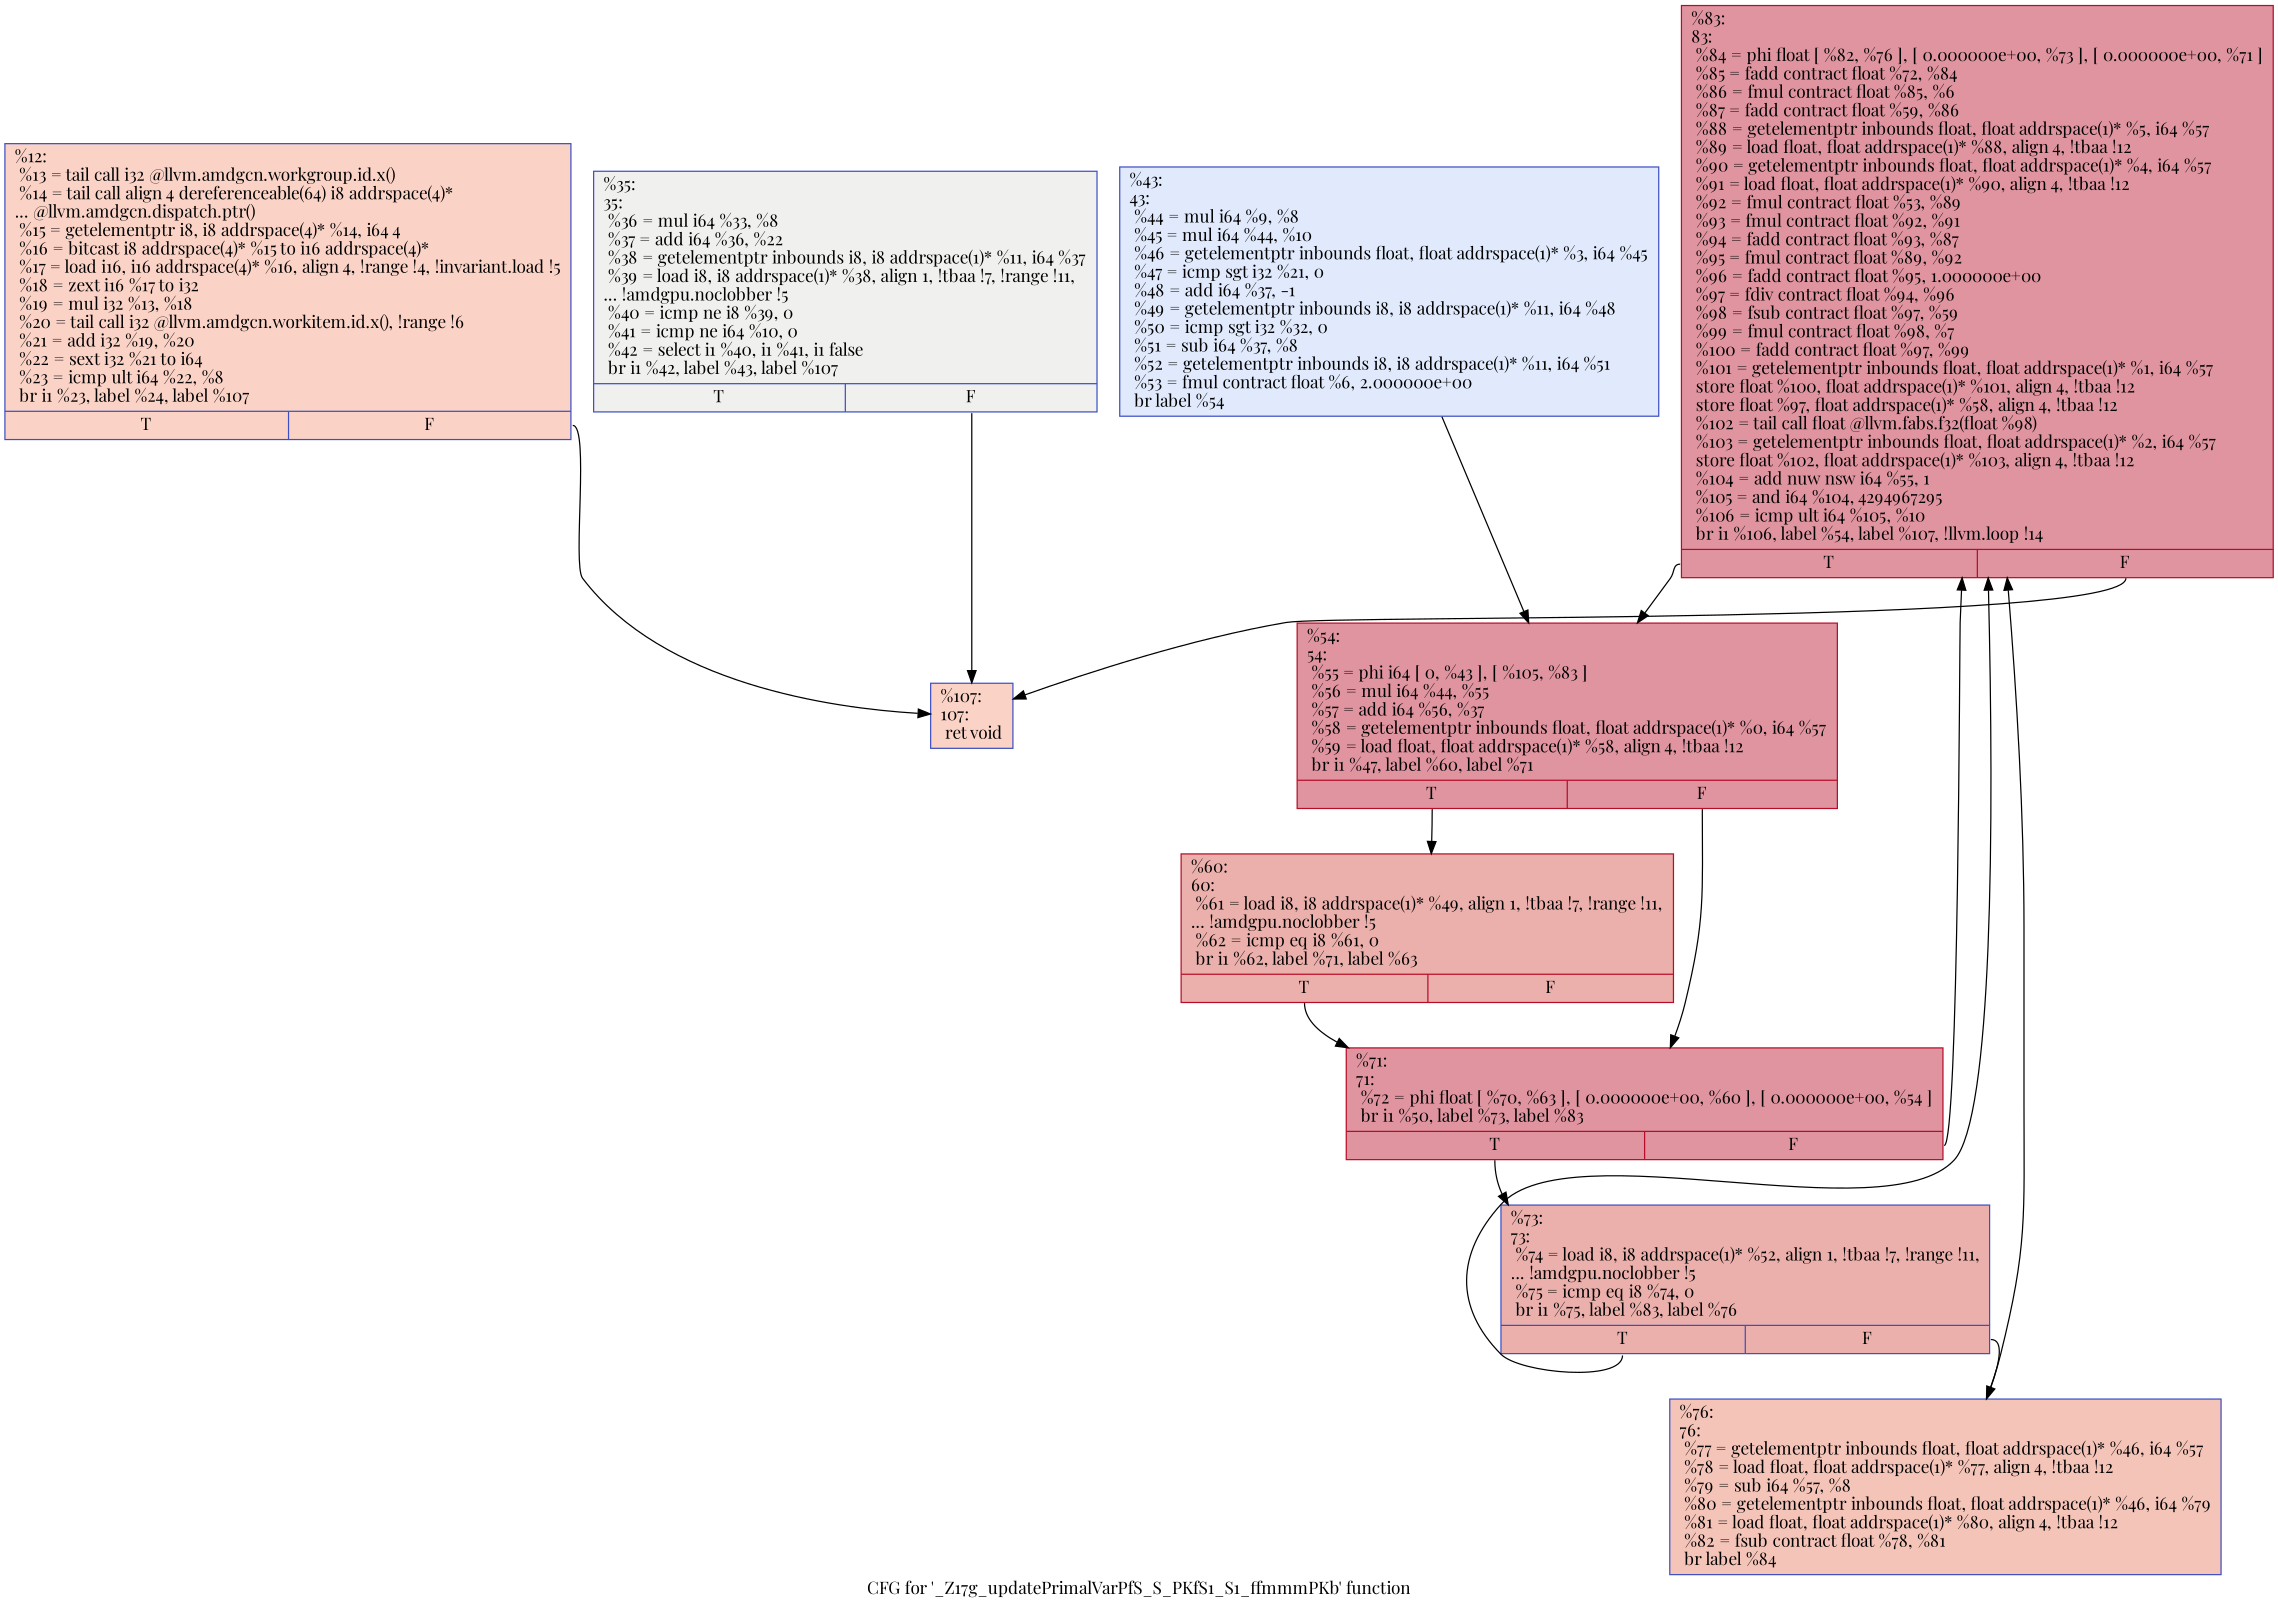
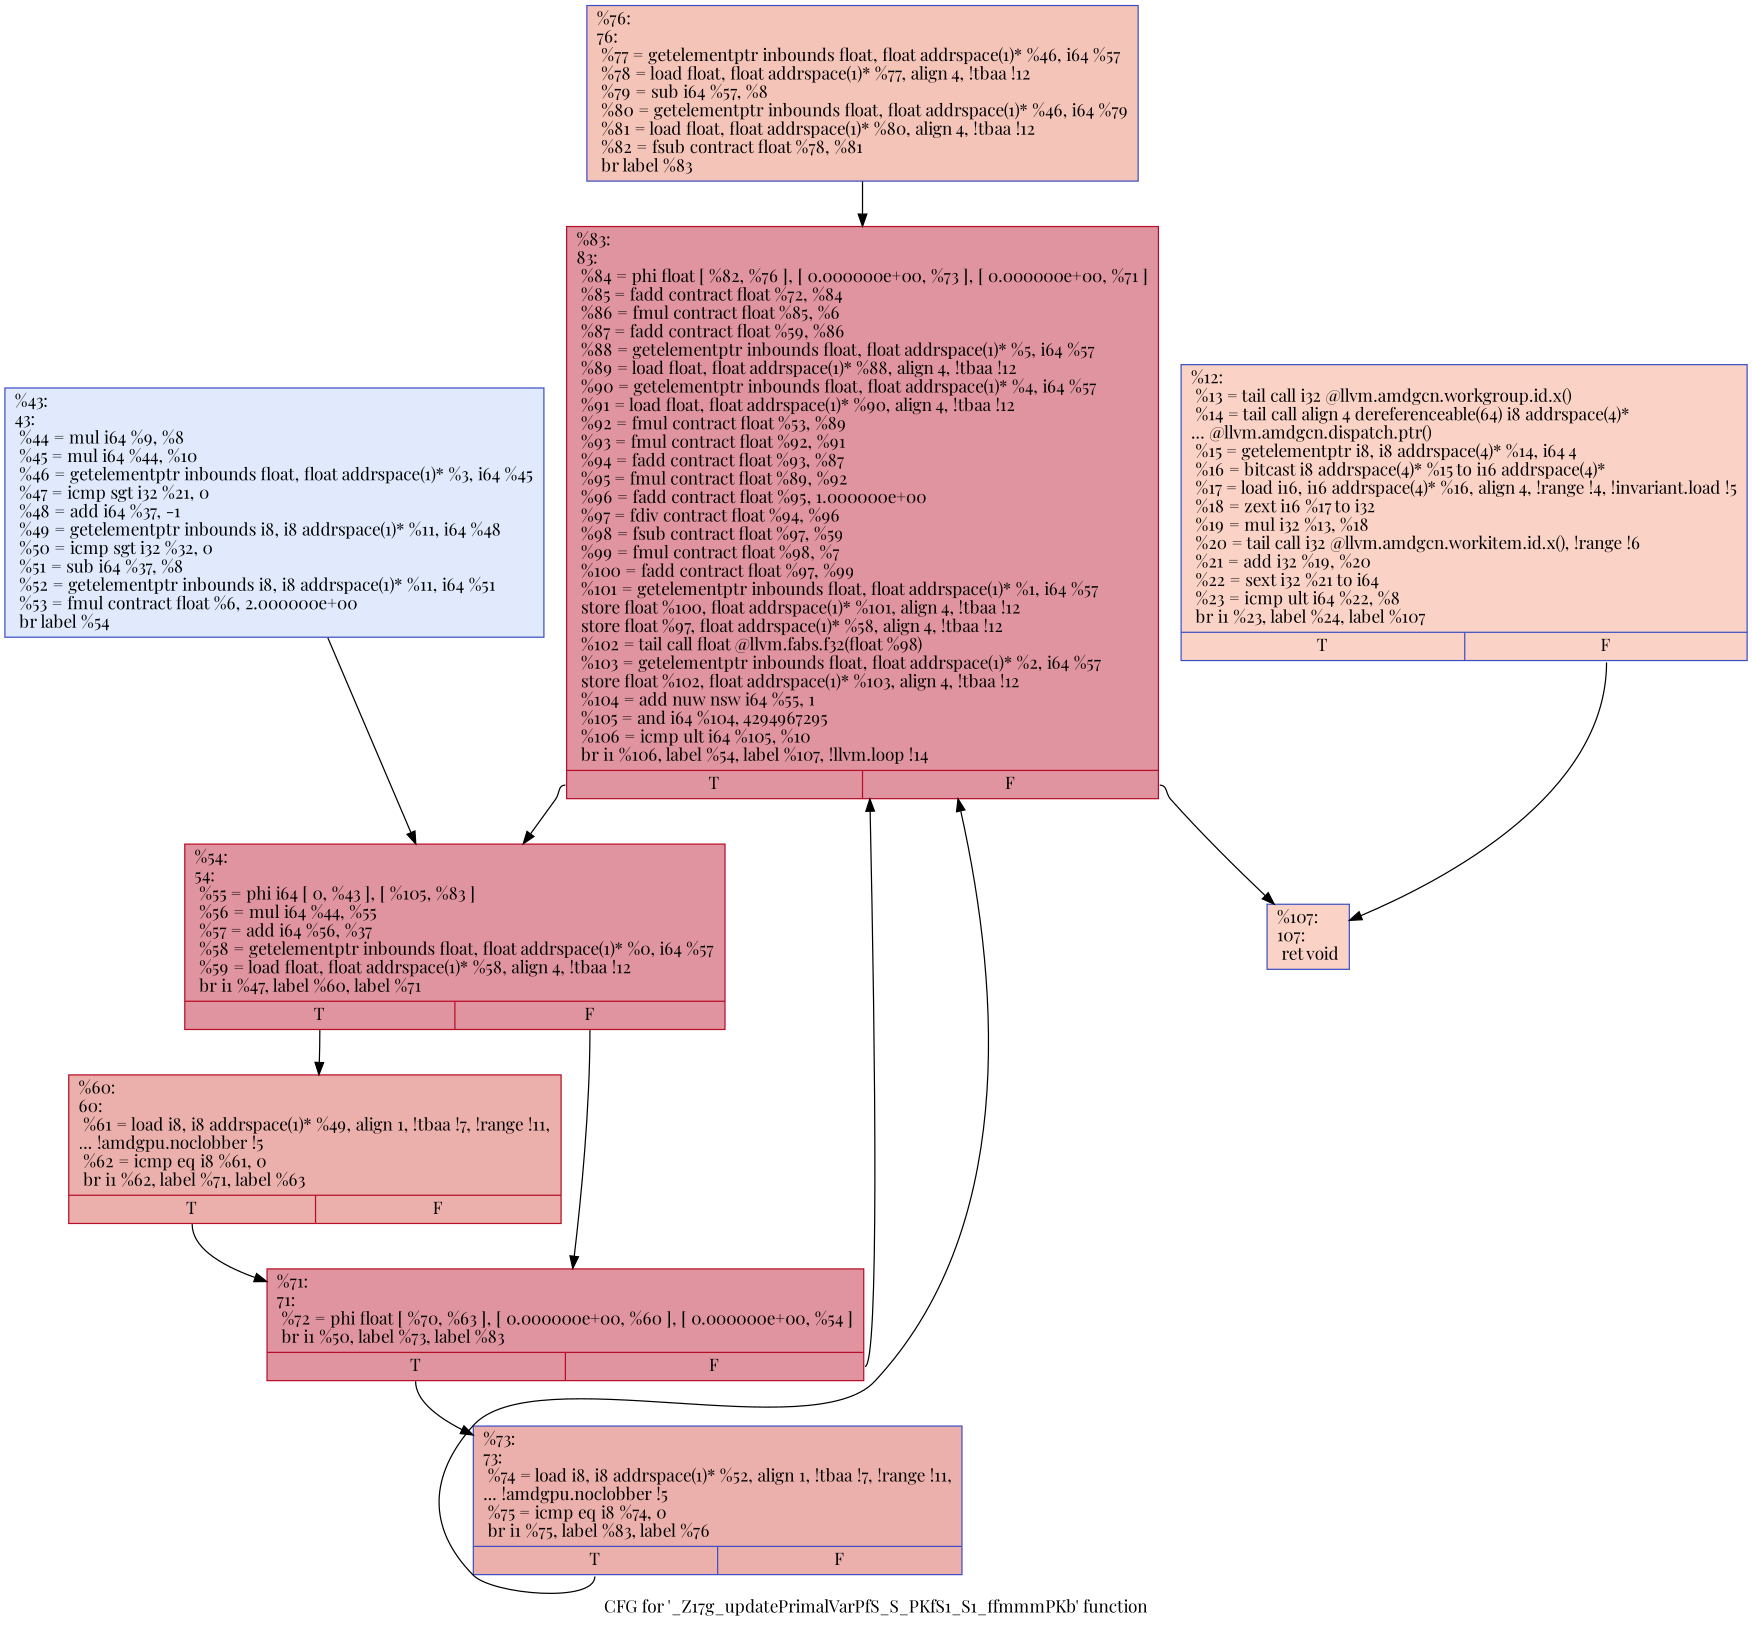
(845, 292) -> none
(1998, 1362) -> none
(1728, 1560) -> (645, 166)
